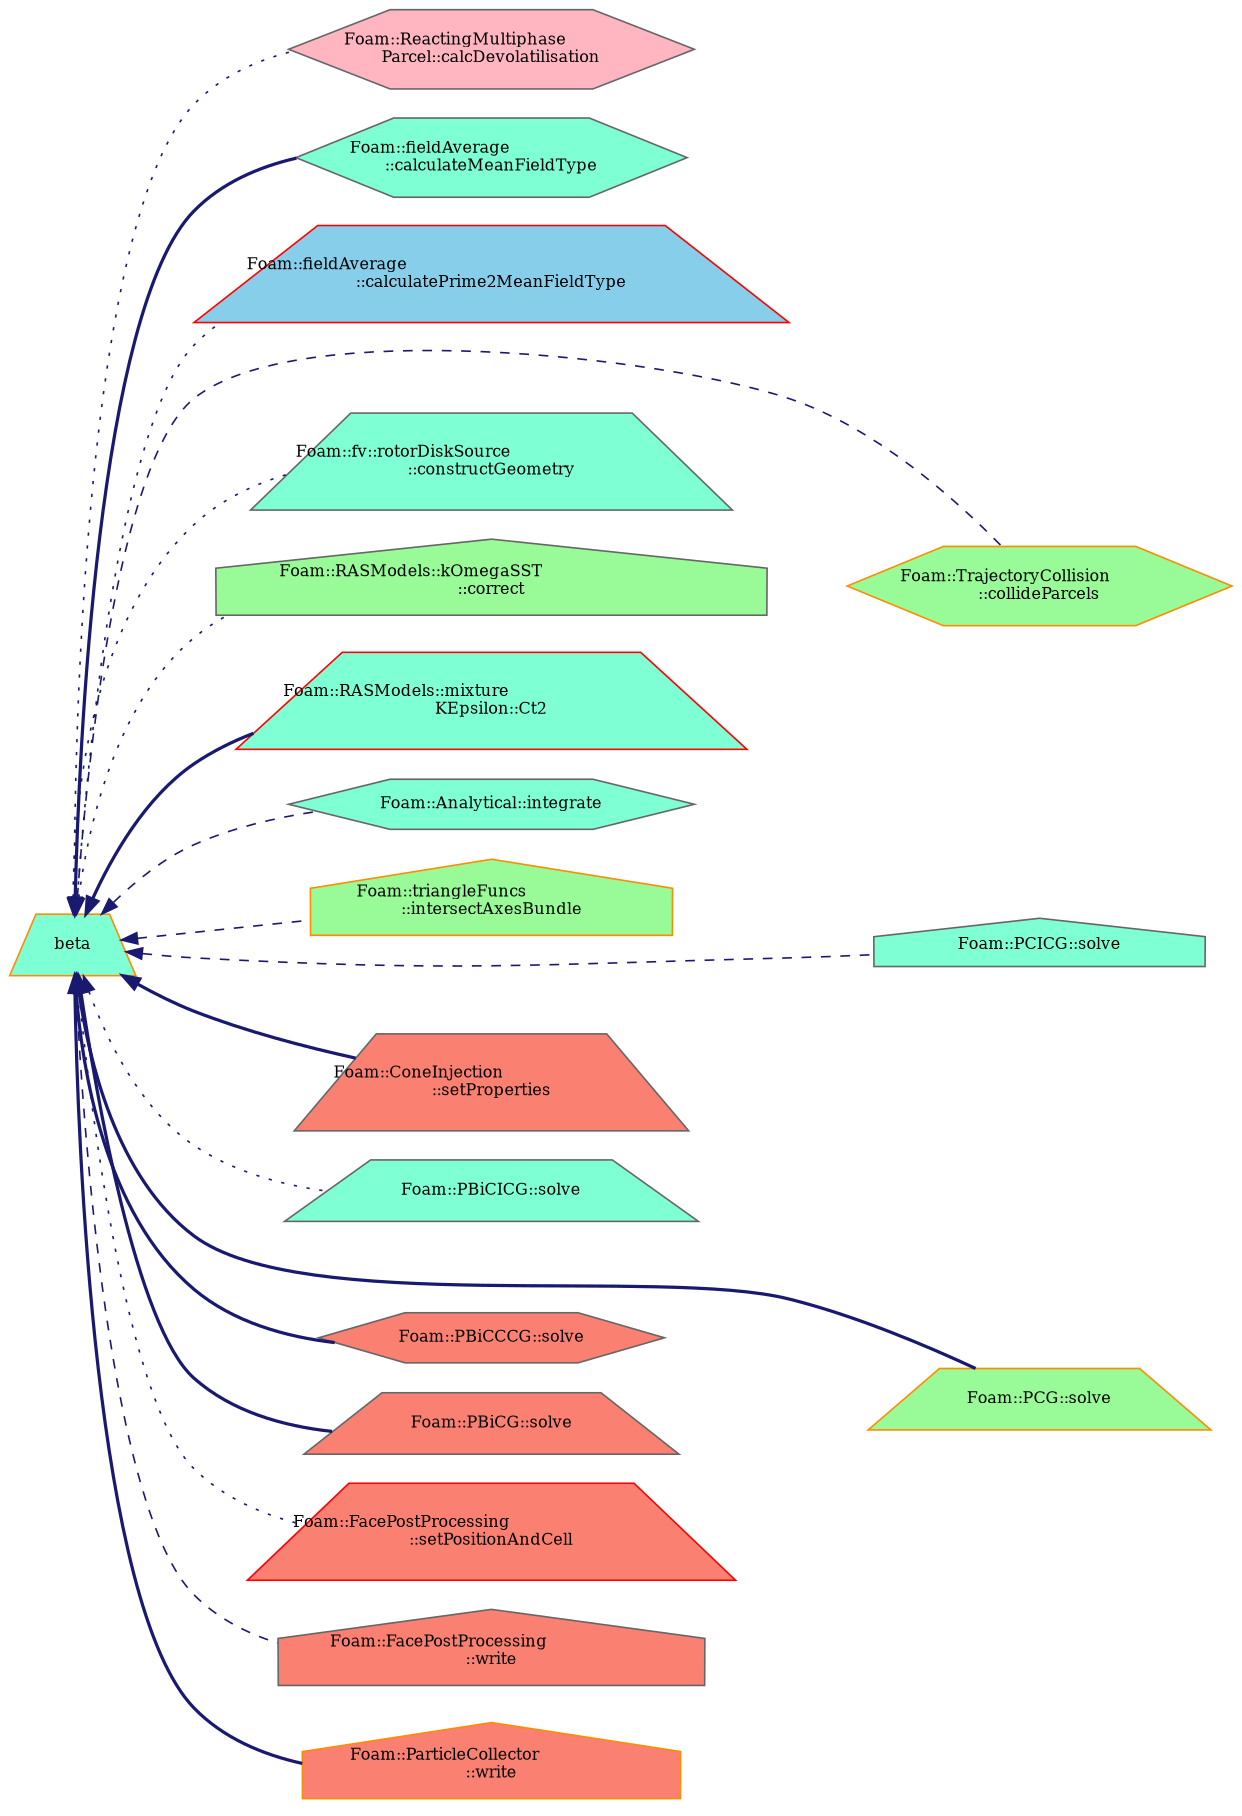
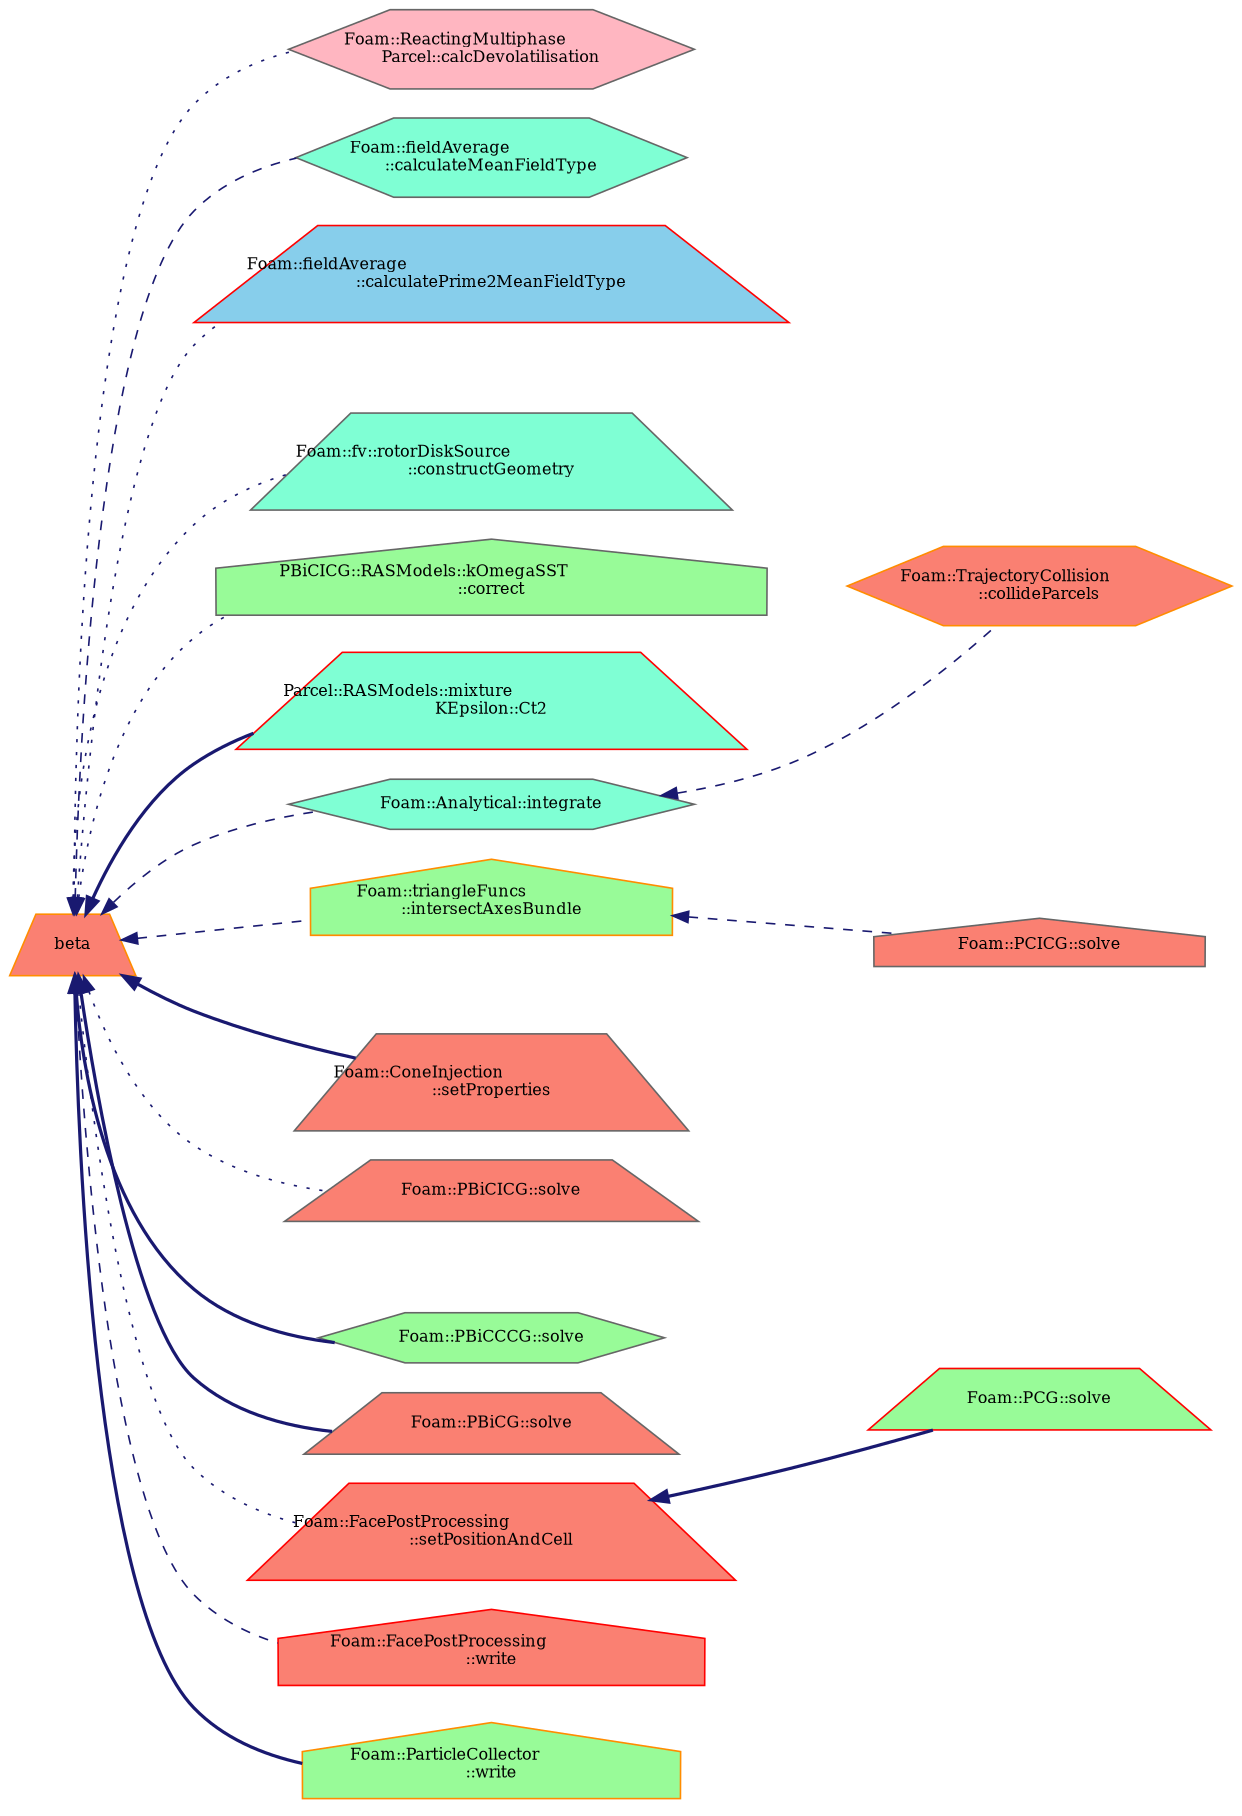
(361, 354) -> (849, 734)
(107, 488) -> (107, 488)
(491, 581) -> (491, 581)
(1040, 586) -> (1040, 586)
(491, 701) -> (491, 701)
(73, 945) -> (73, 945)
(1040, 945) -> (1040, 945)
(508, 965) -> (794, 925)
(491, 1191) -> (491, 1191)
(450, 1284) -> (801, 1466)
(491, 1338) -> (491, 1338)
(1040, 1399) -> (1040, 1399)
(491, 1651) -> (491, 1651)
(491, 1765) -> (491, 1765)
